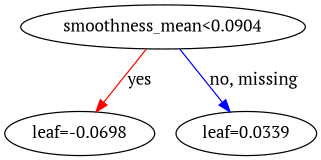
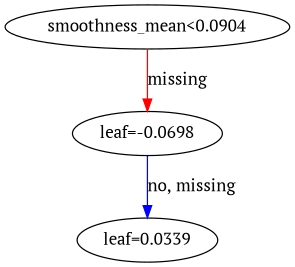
(201, 76) -> (147, 181)
(140, 80) -> (177, 80)
